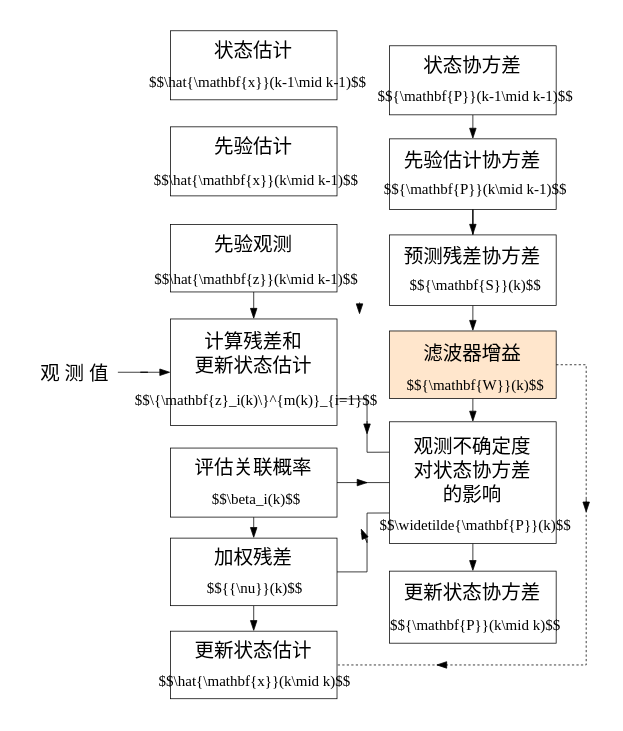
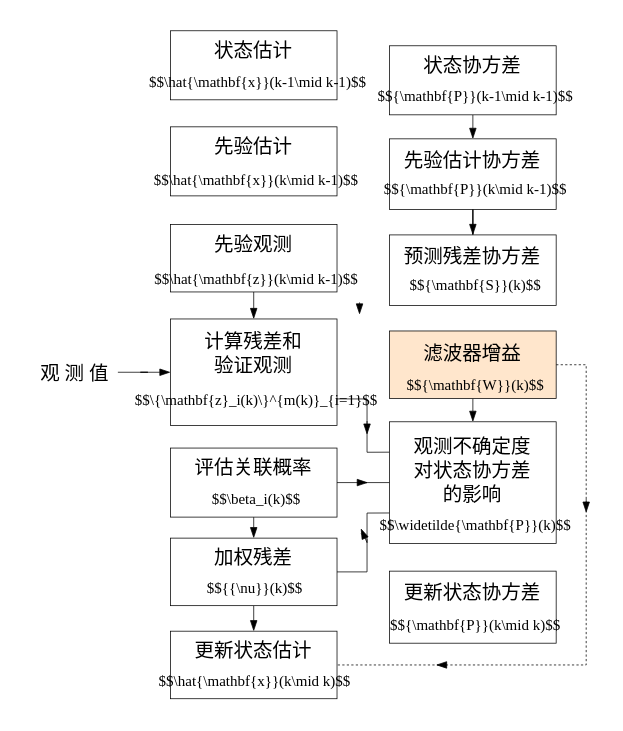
(473, 318) -> none
(254, 365) -> (254, 365)
(473, 559) -> none
